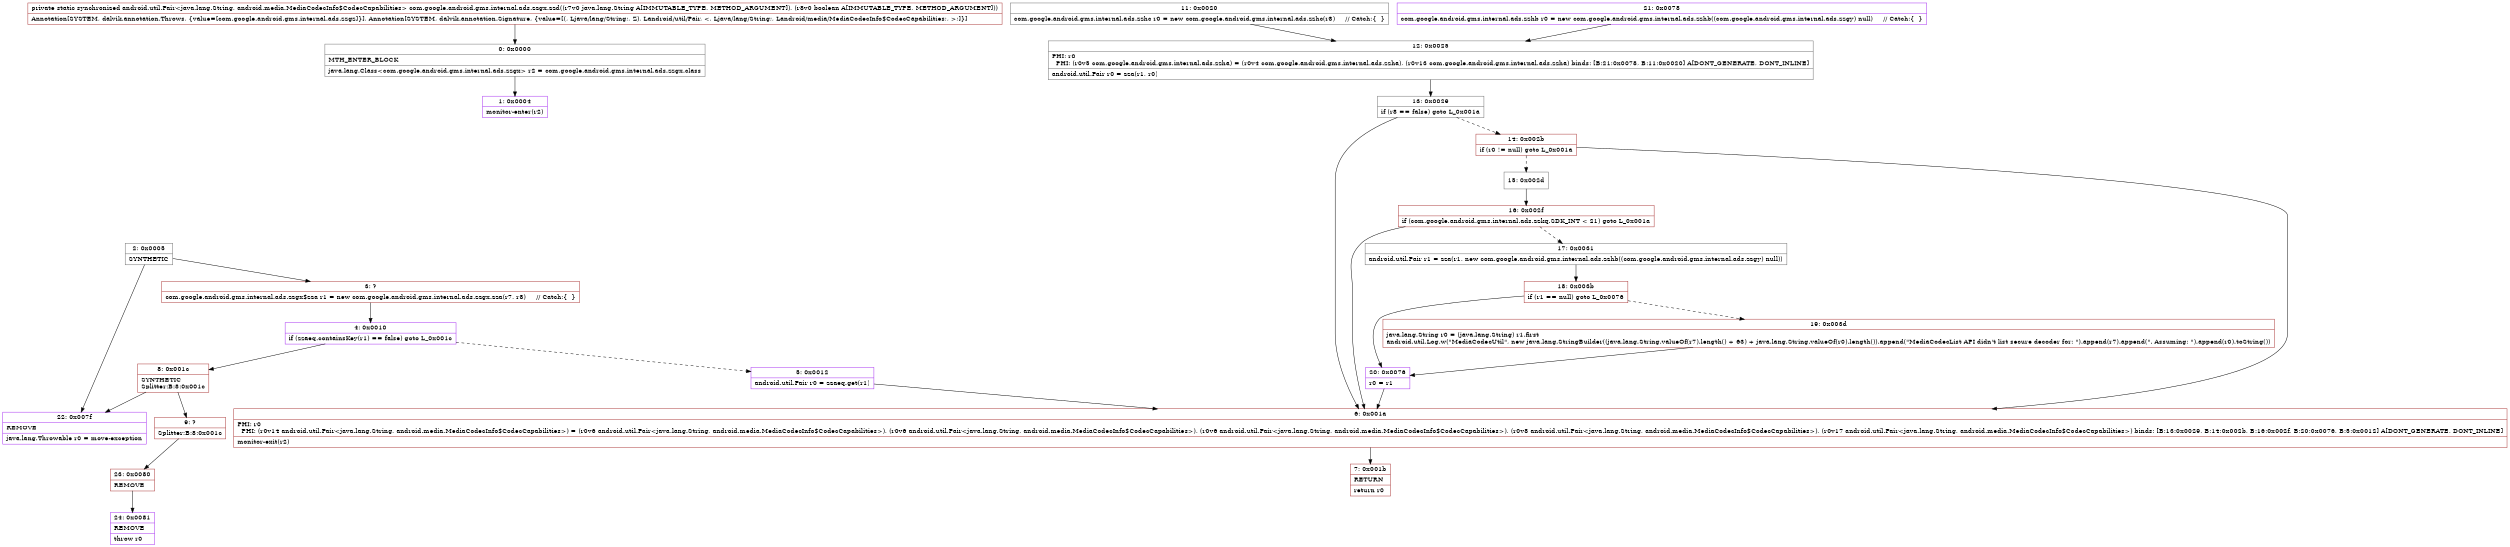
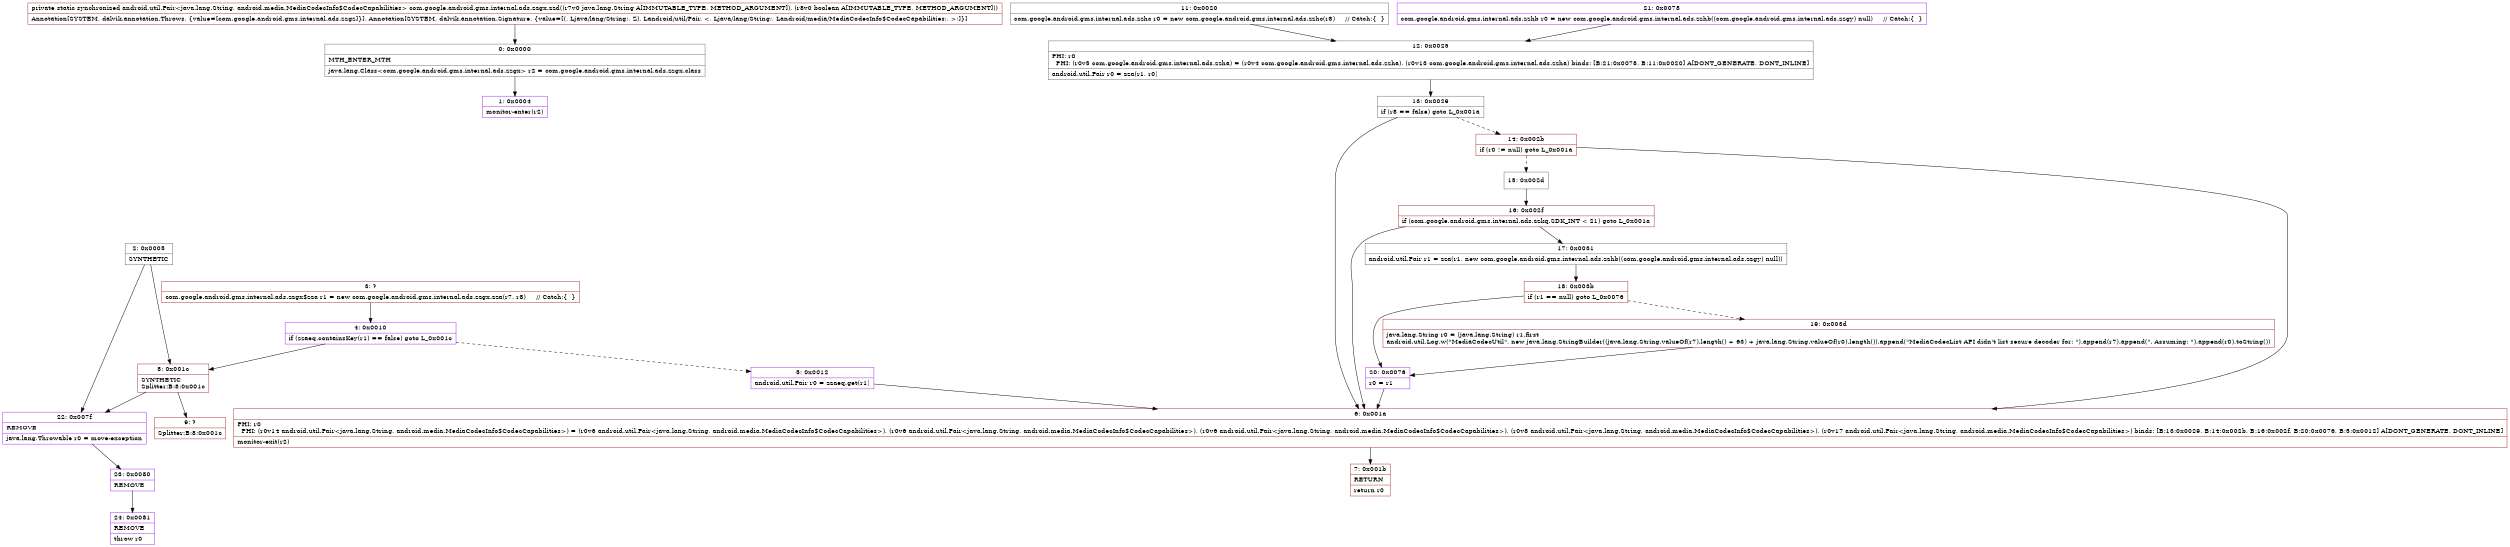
(364, 60) -> (360, 60)
(1549, 234) -> (1549, 234)
(239, 270) -> (160, 312)
(163, 452) -> (105, 455)
(133, 480) -> (133, 480)
